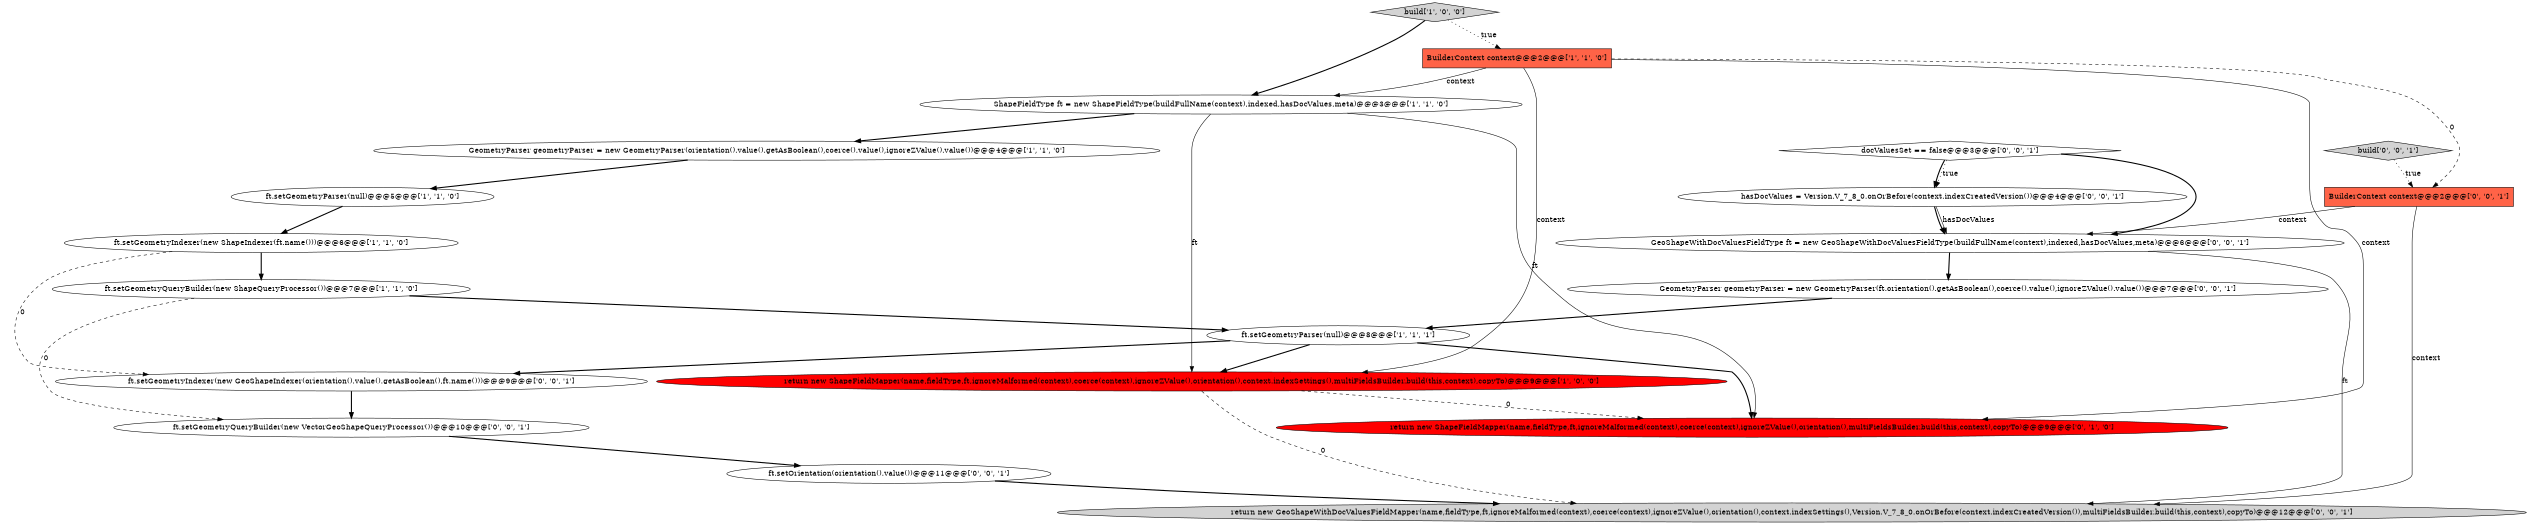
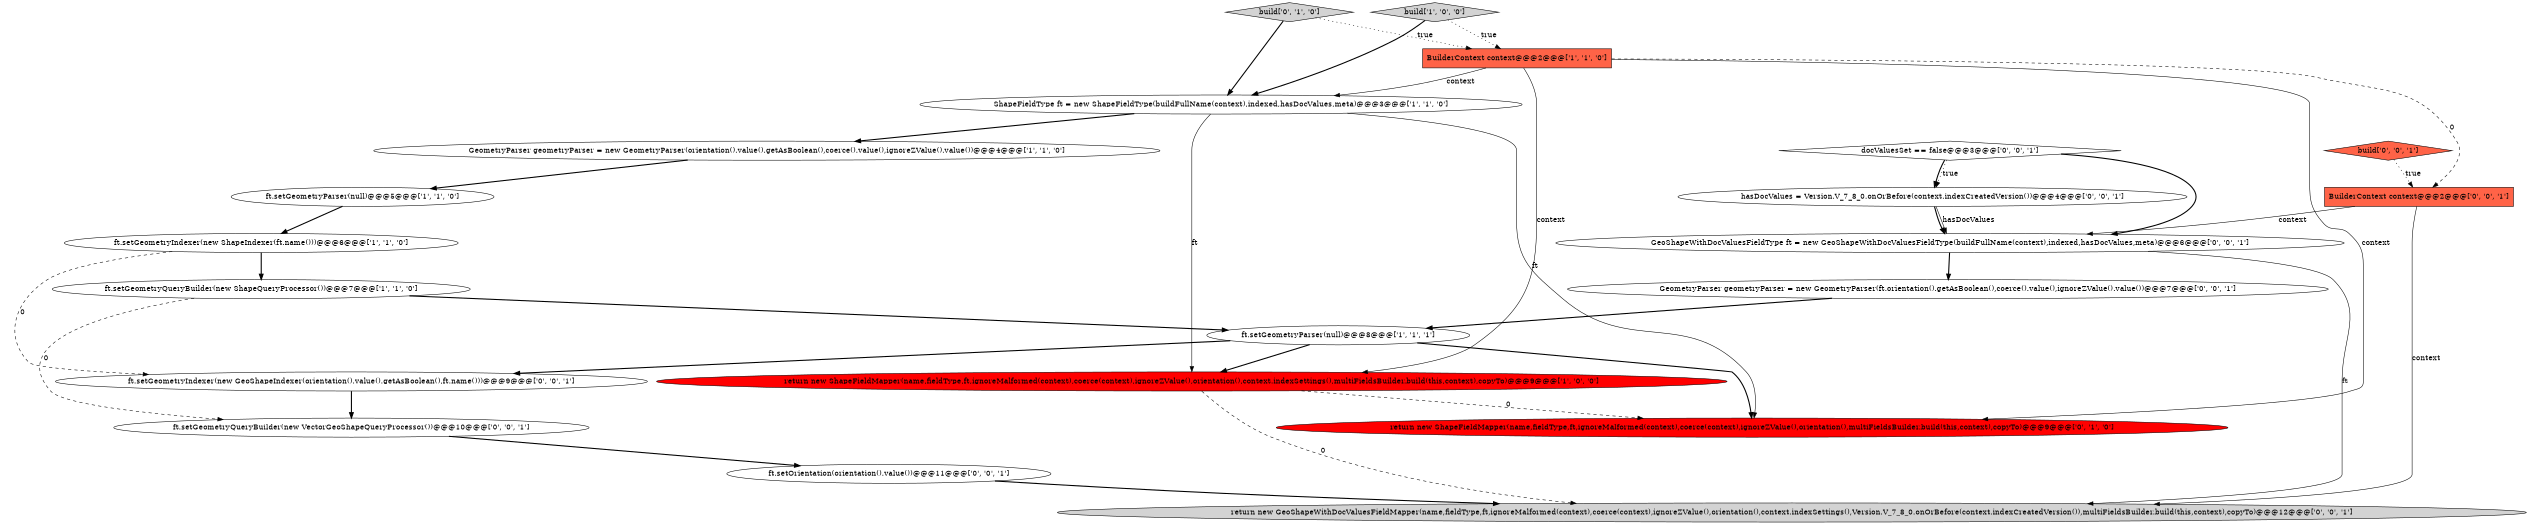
none -> (1289, 12)
(2388, 151) -> (2388, 151)
